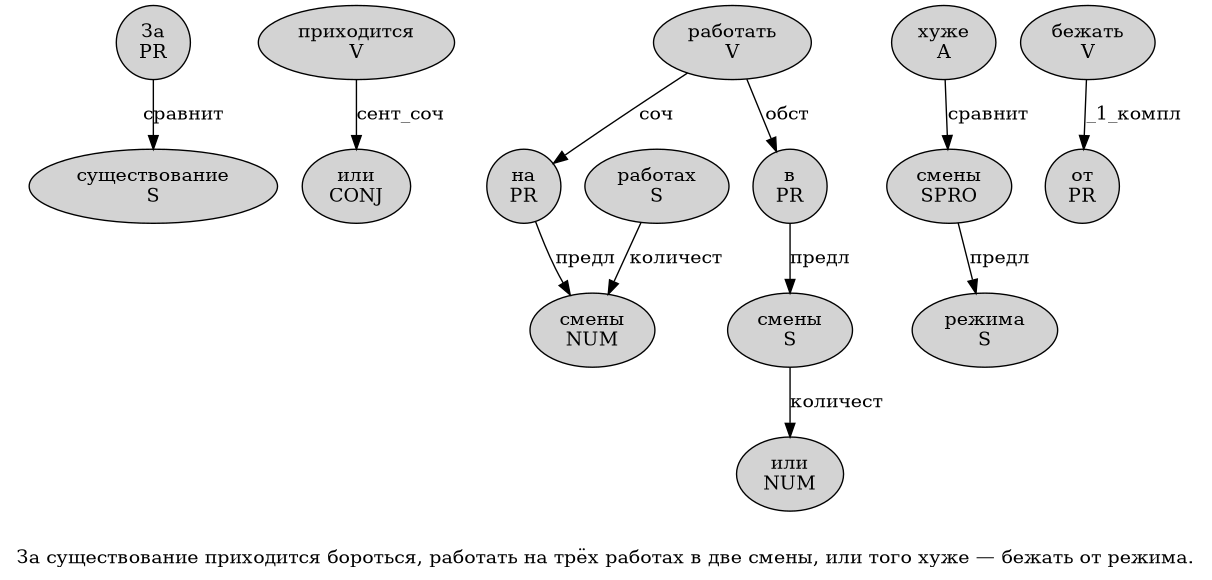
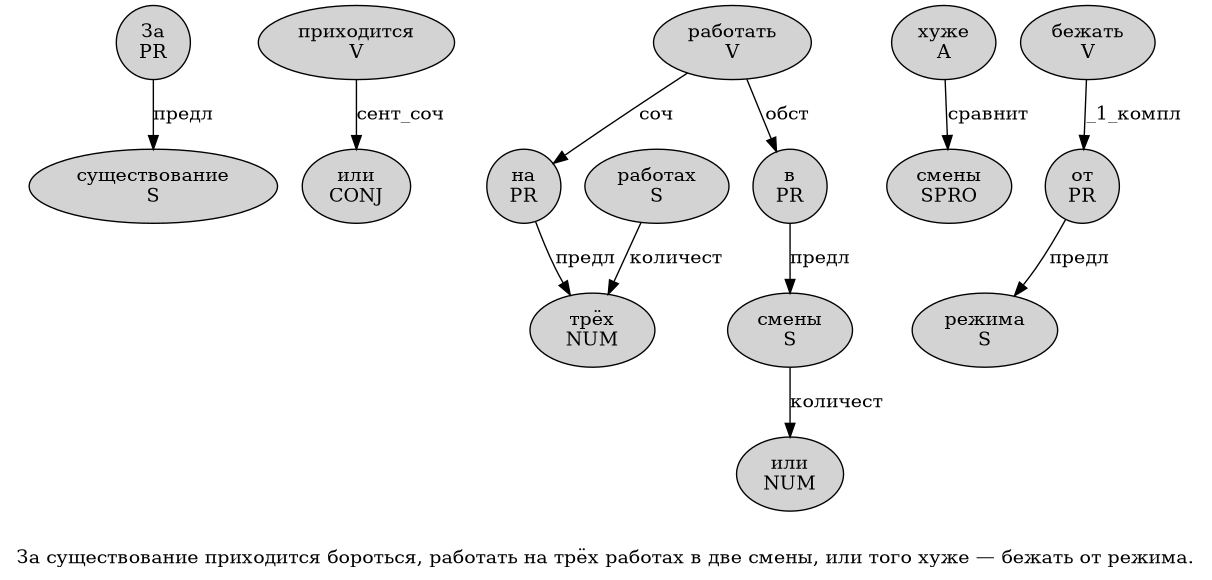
(184, 114) -> (184, 114)
(965, 251) -> (1046, 253)
(592, 330) -> (592, 330)
